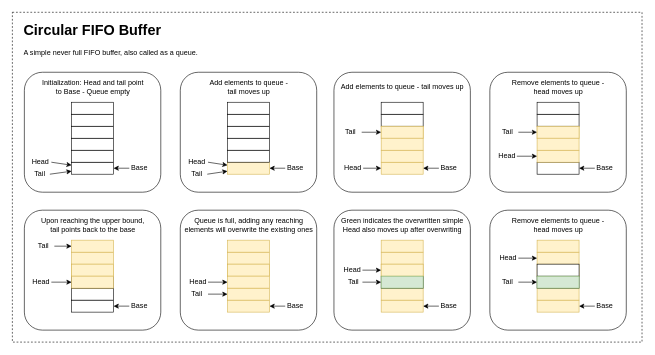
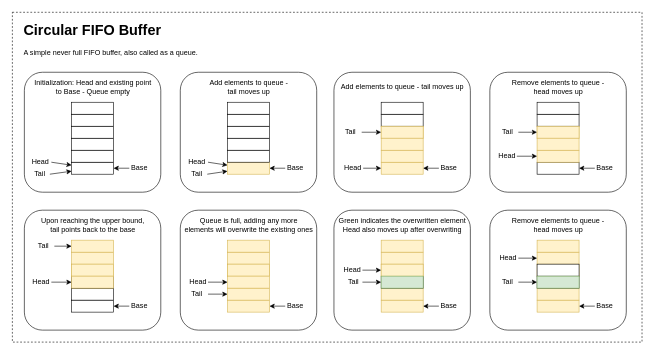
(93, 87) -> (93, 87)
(249, 225) -> (249, 225)
(403, 225) -> (403, 225)
